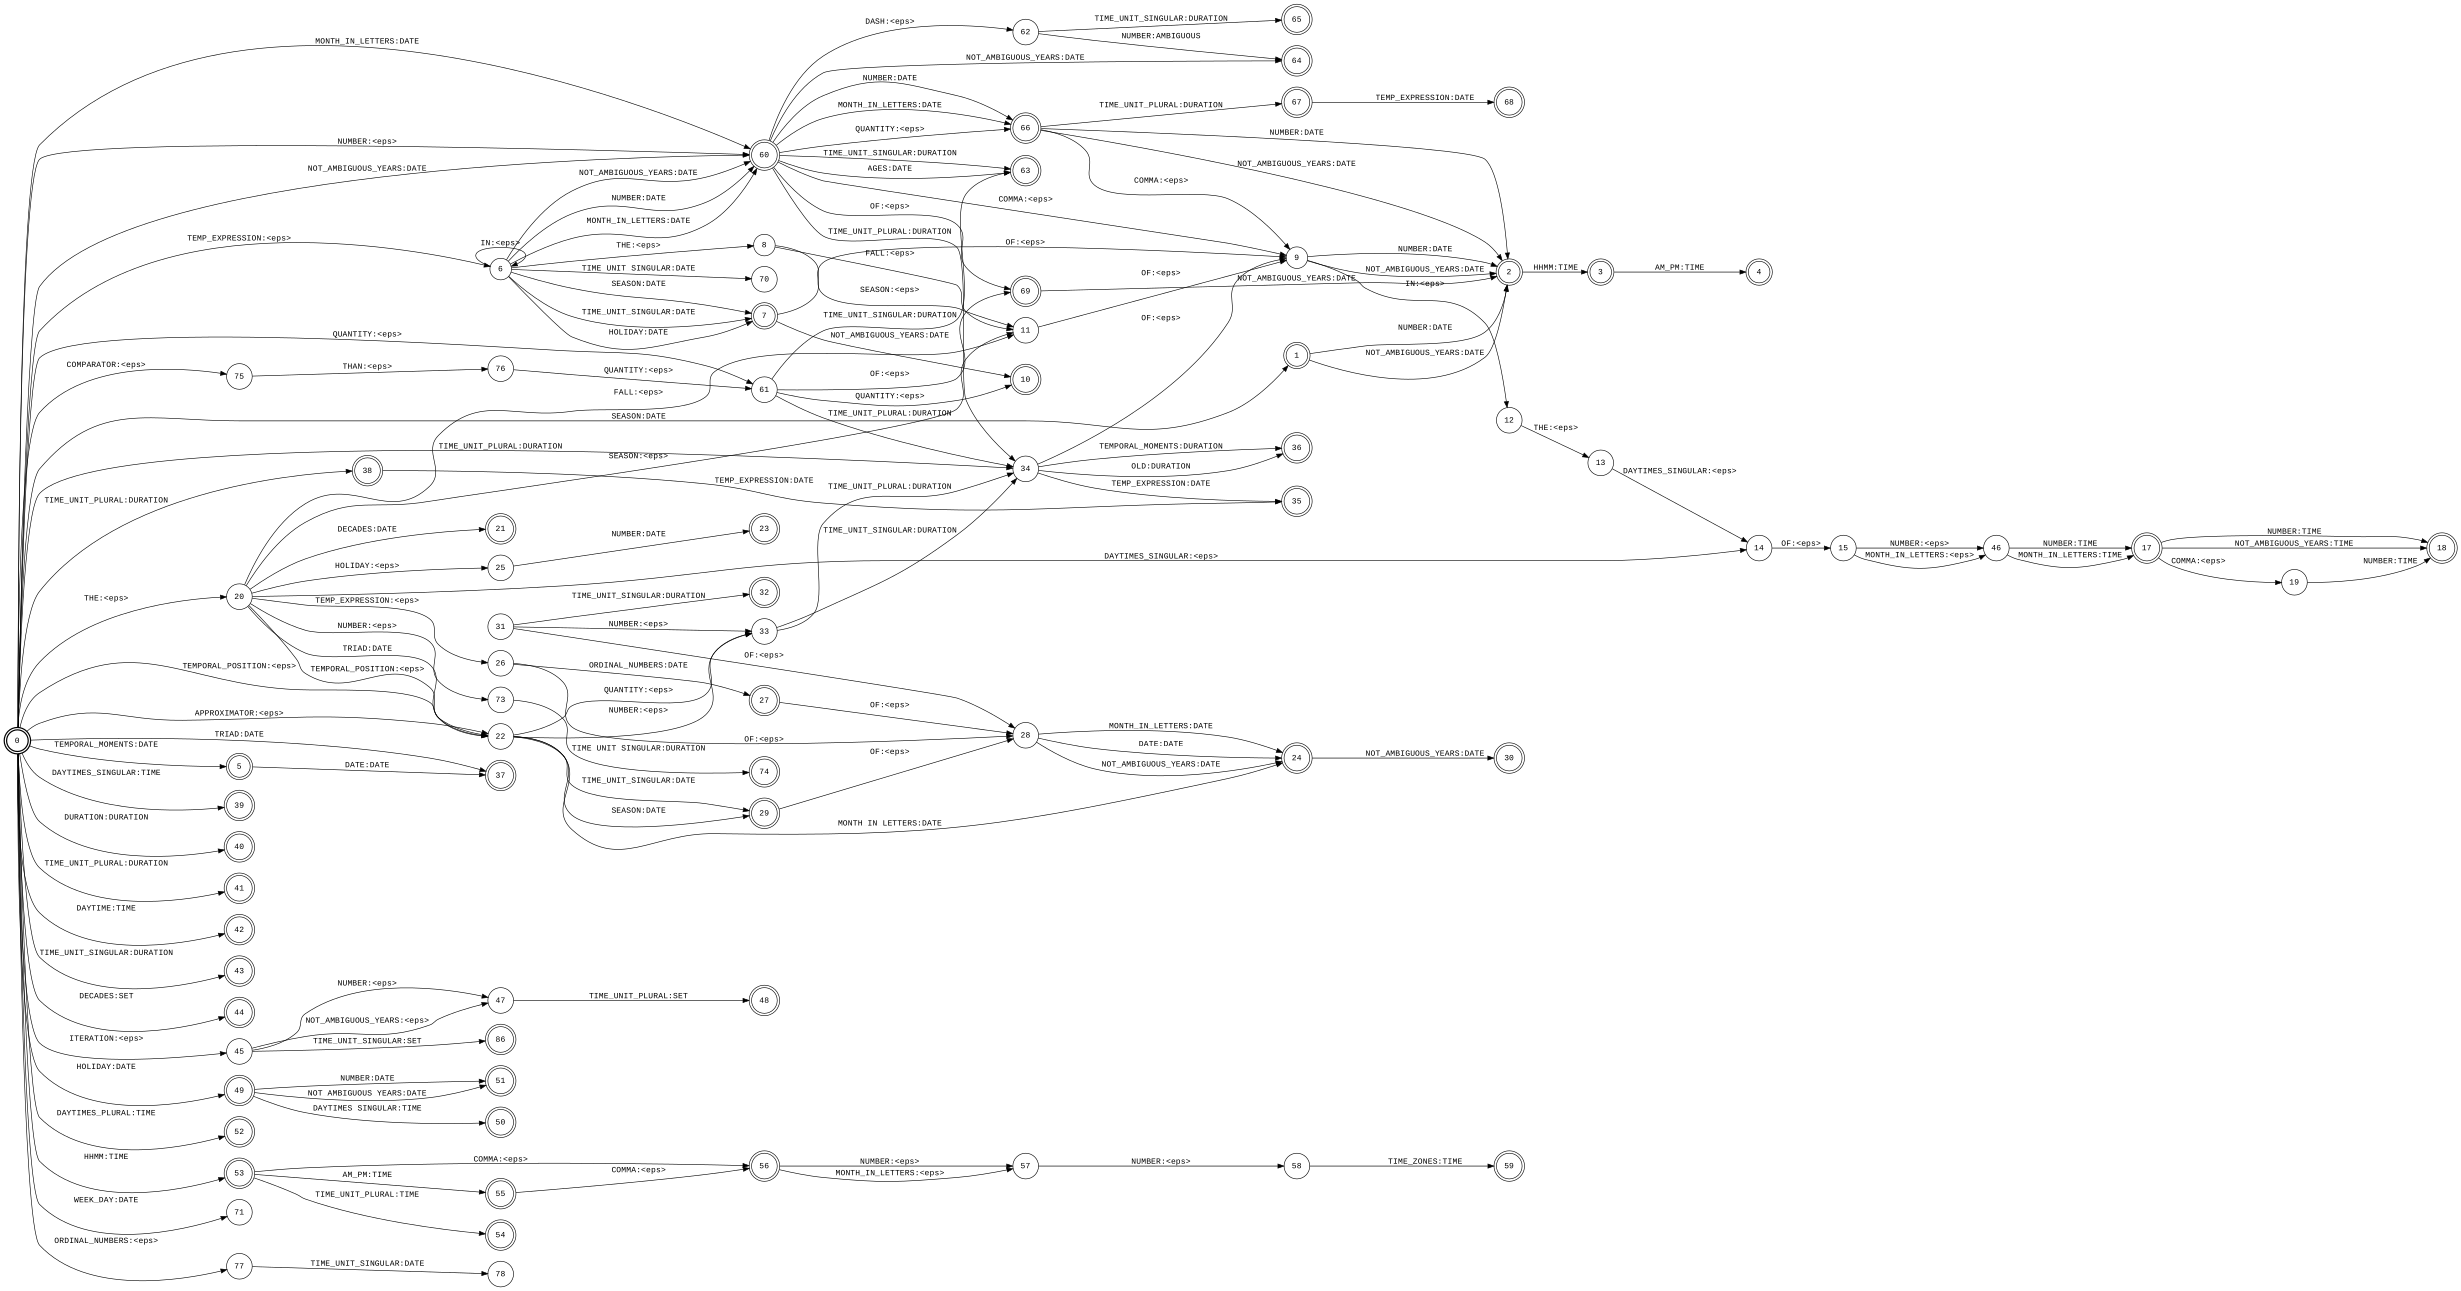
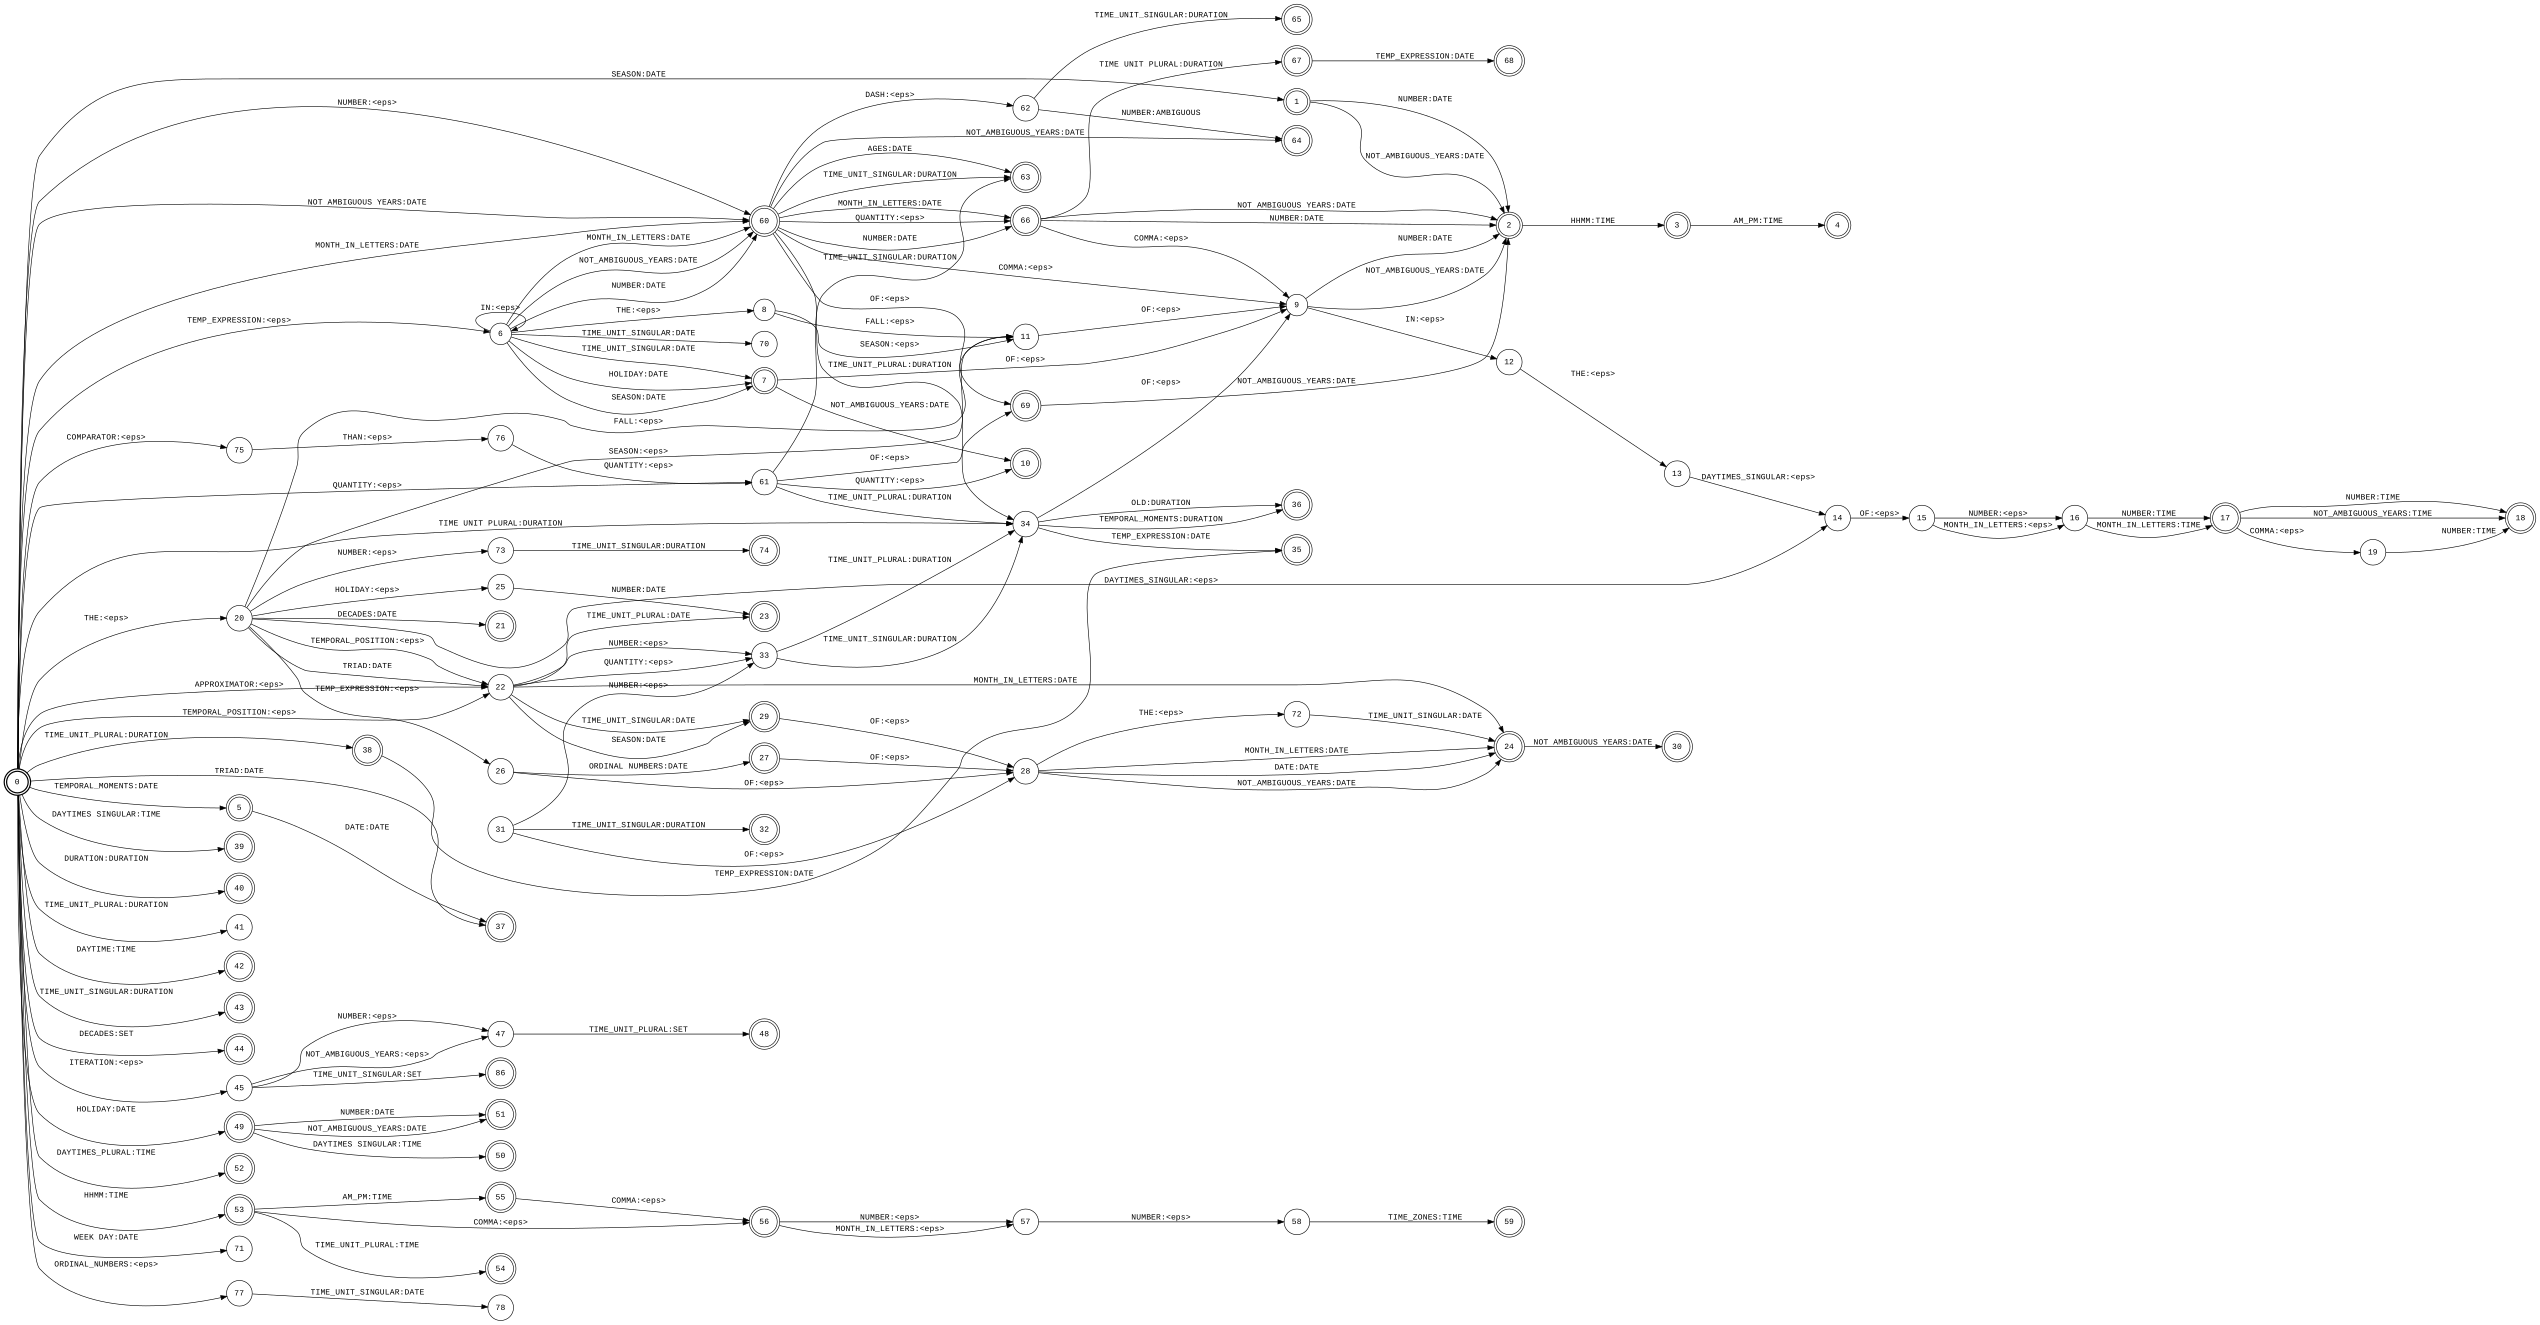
(1996, 548) -> (2075, 518)
none -> (614, 627)
none -> (1297, 714)
(239, 888) -> (239, 927)
